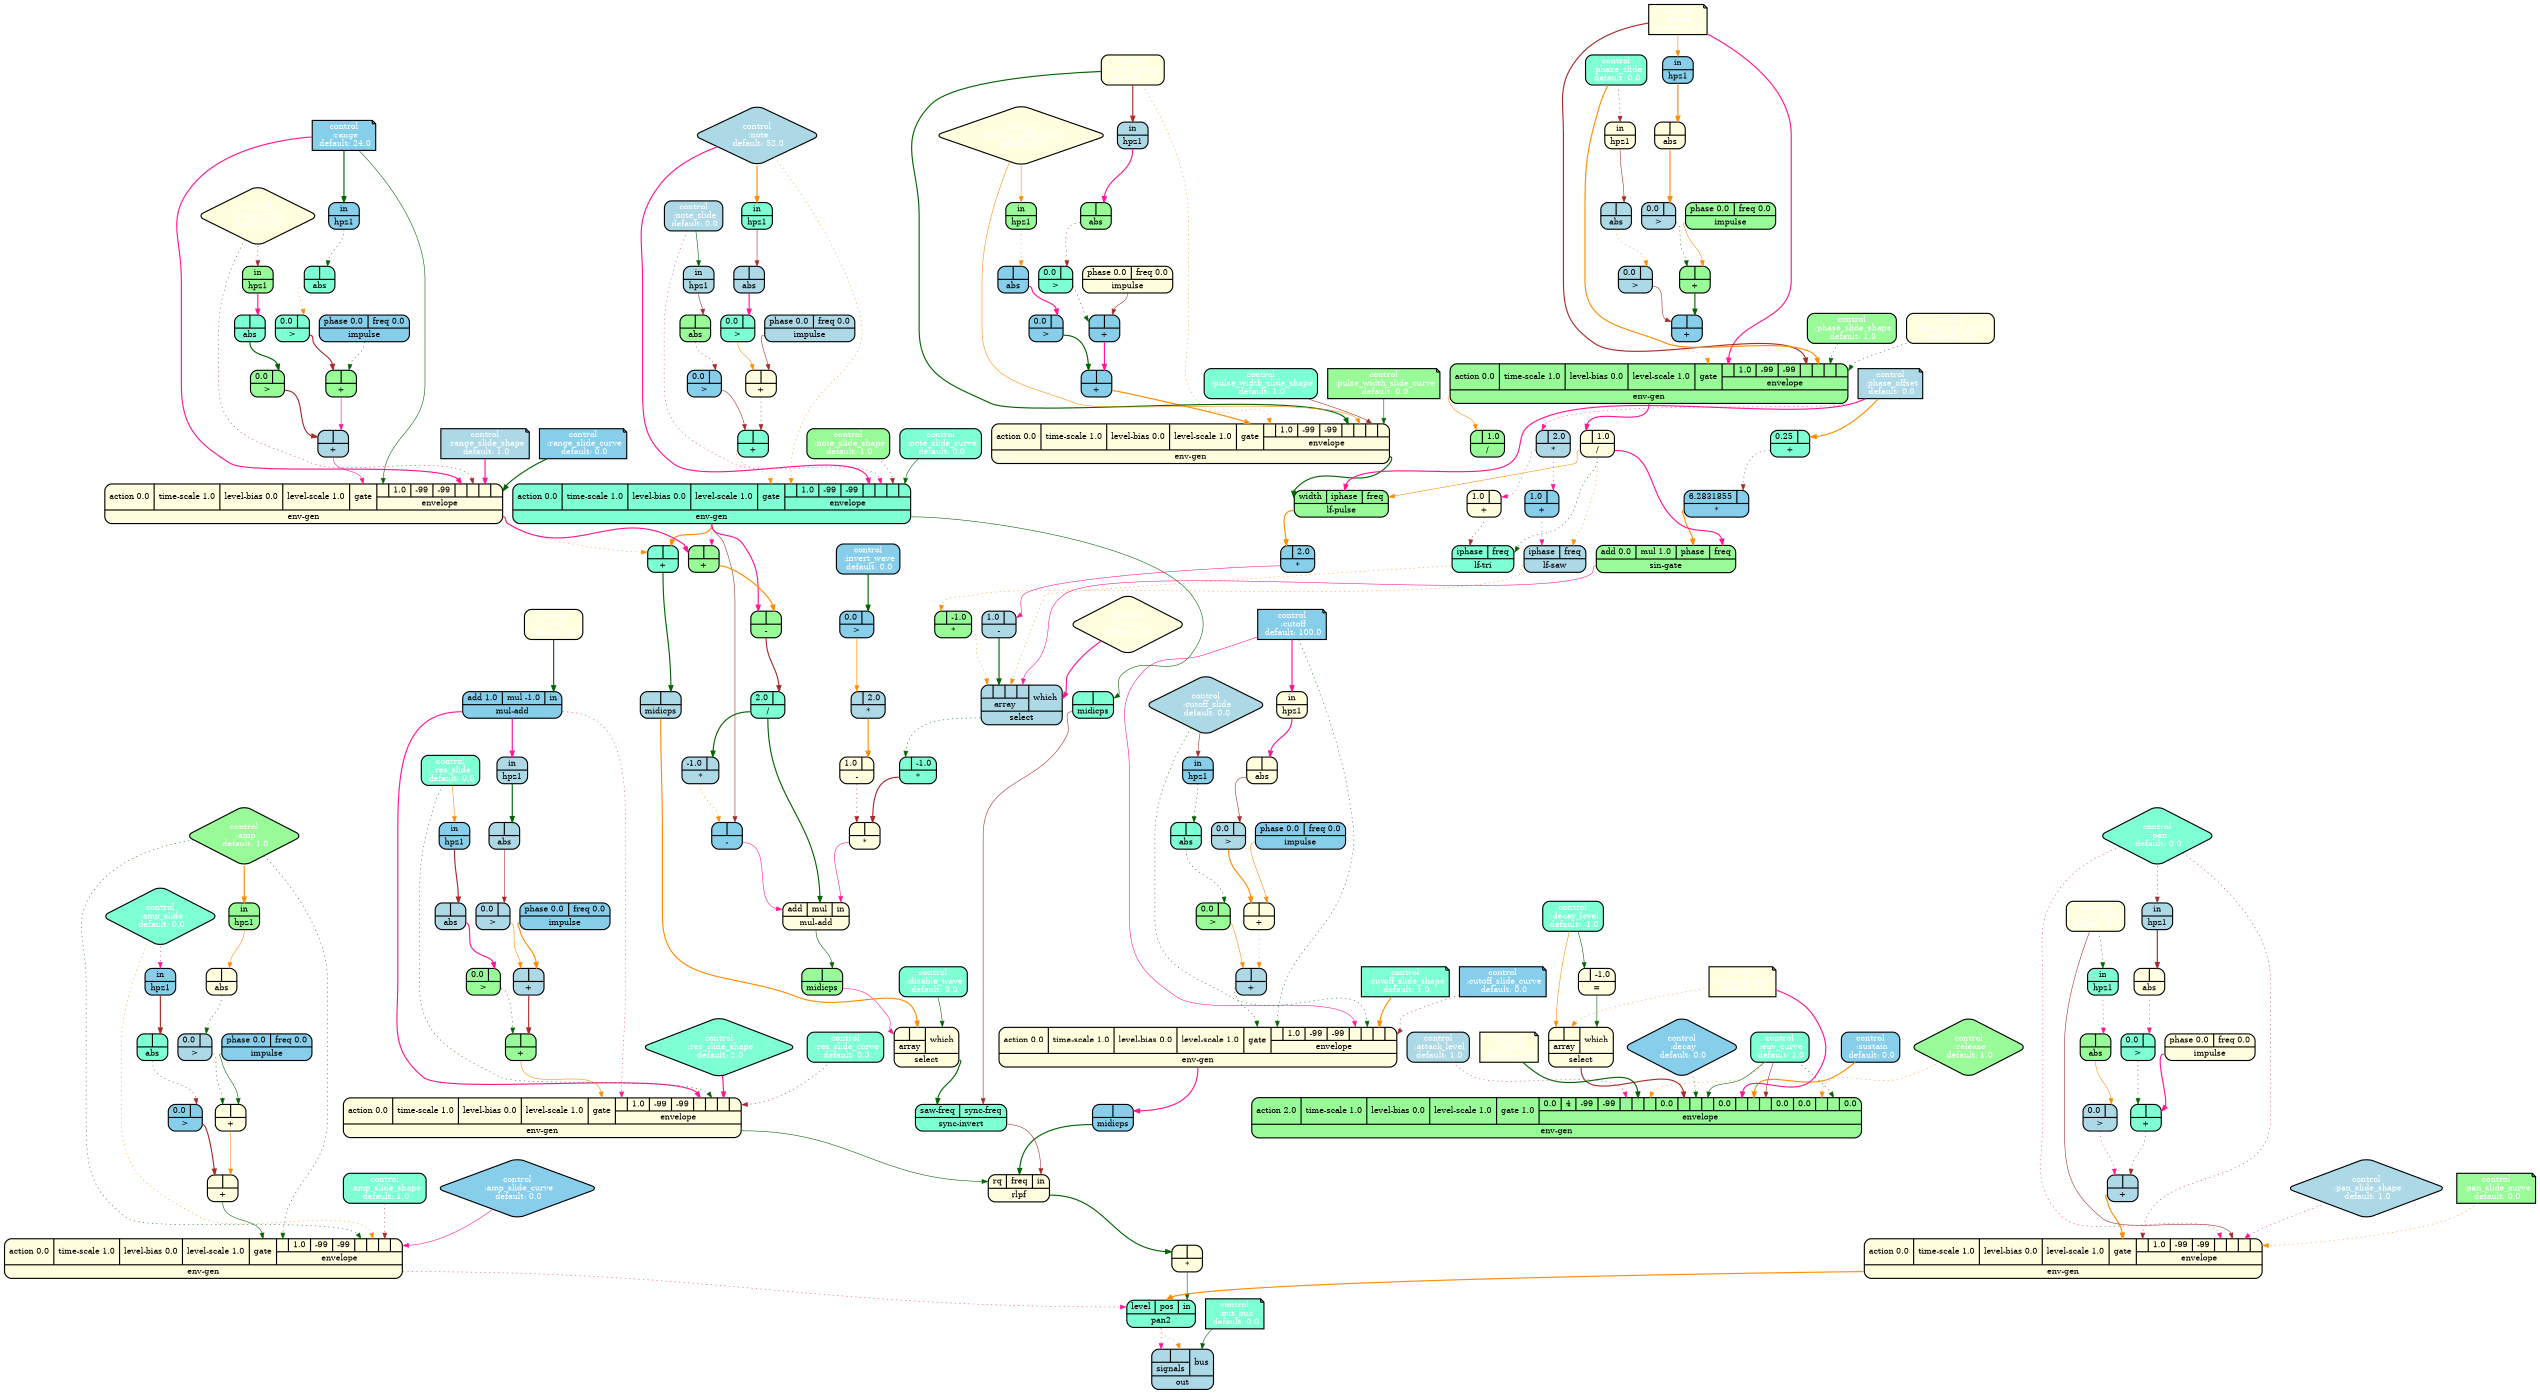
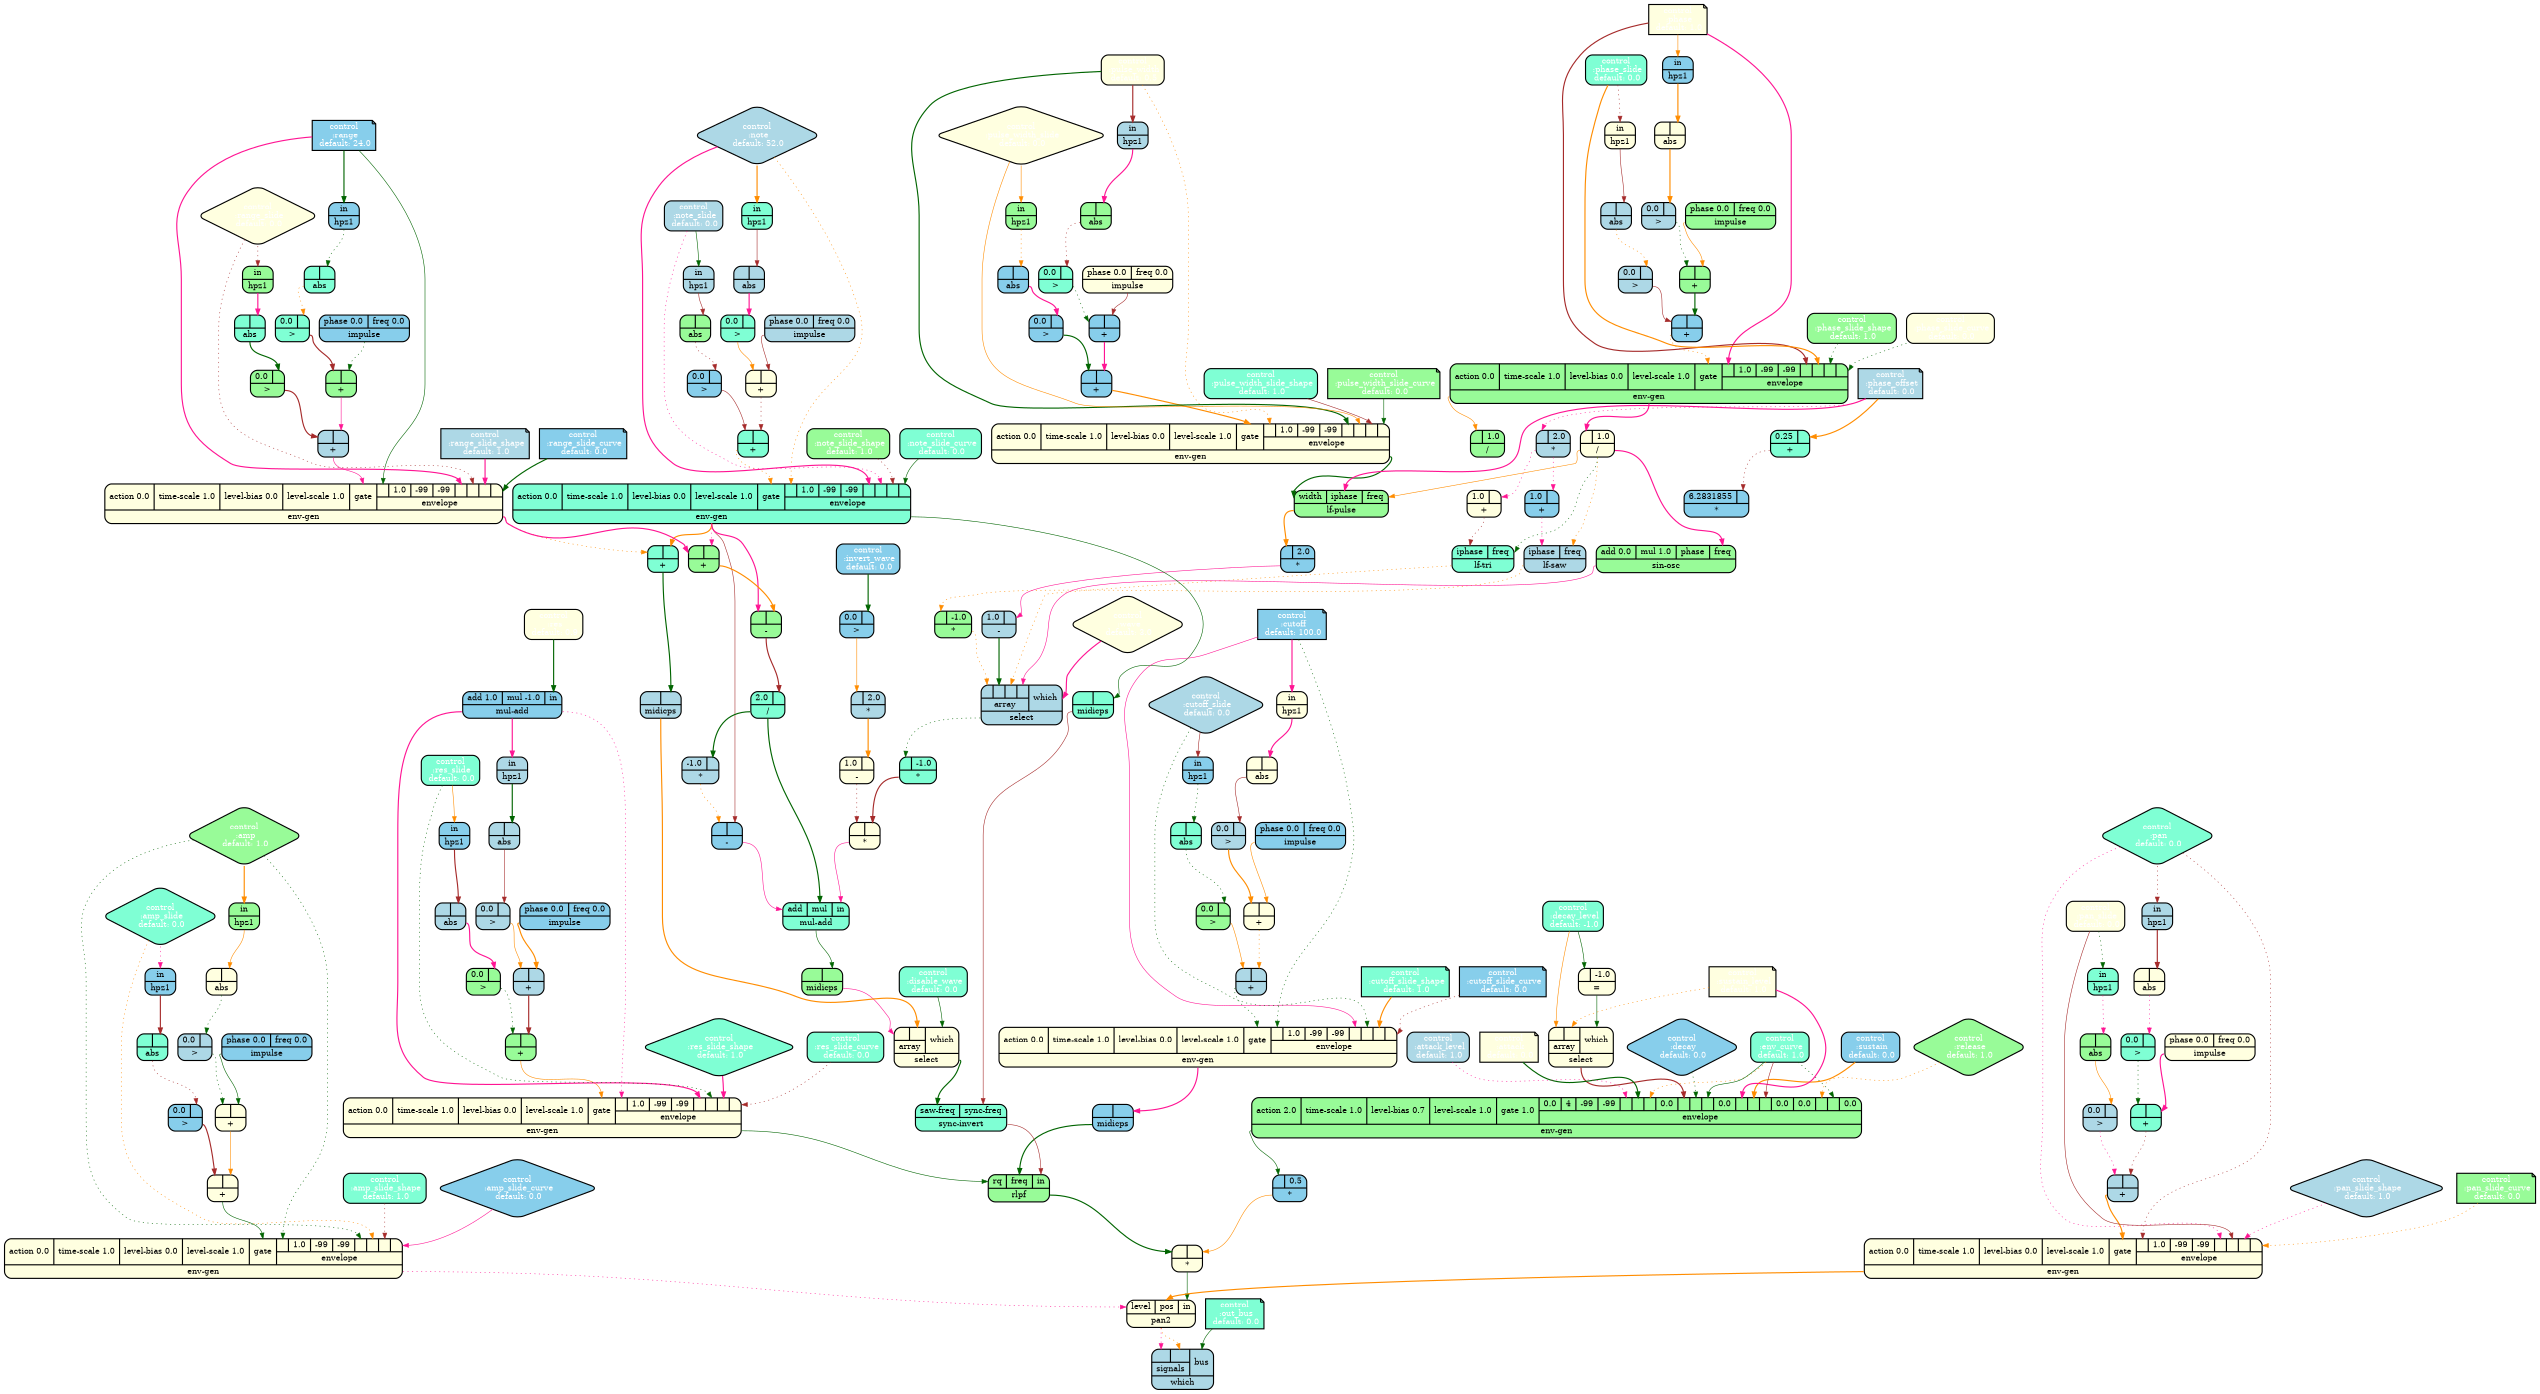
(1686, 523) -> none
(1666, 566) -> (1666, 566)
(816, 916) -> (816, 916)
(1398, 1111) -> (1398, 1111)
(1019, 1188) -> (1019, 1188)
none -> (1290, 1188)
(1161, 1314) -> (1161, 1314)
(1183, 1382) -> (1183, 1382)
